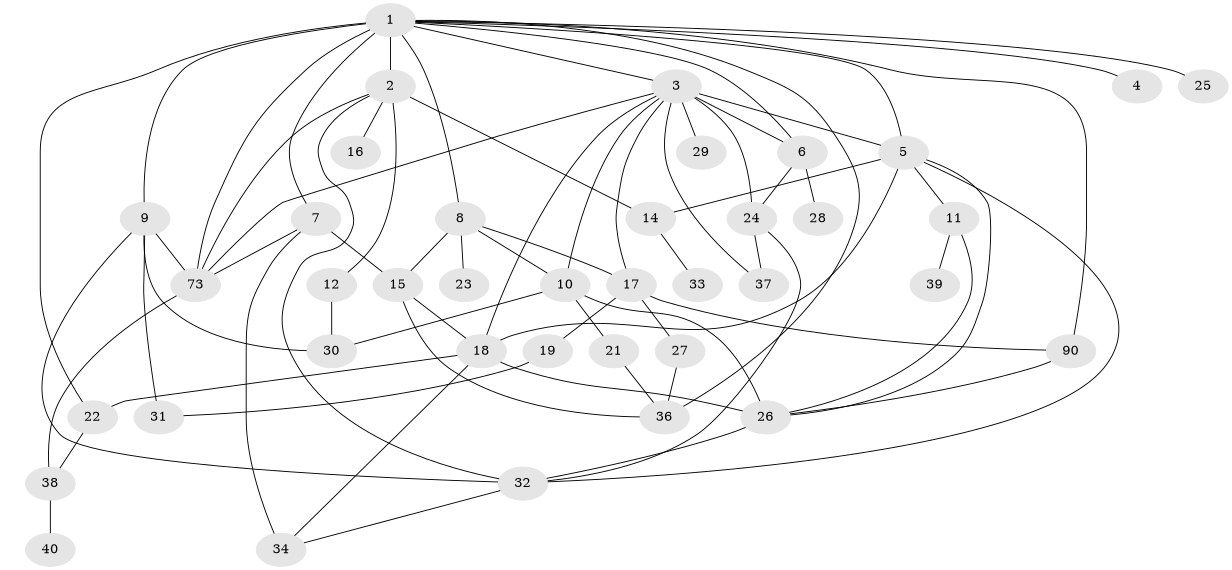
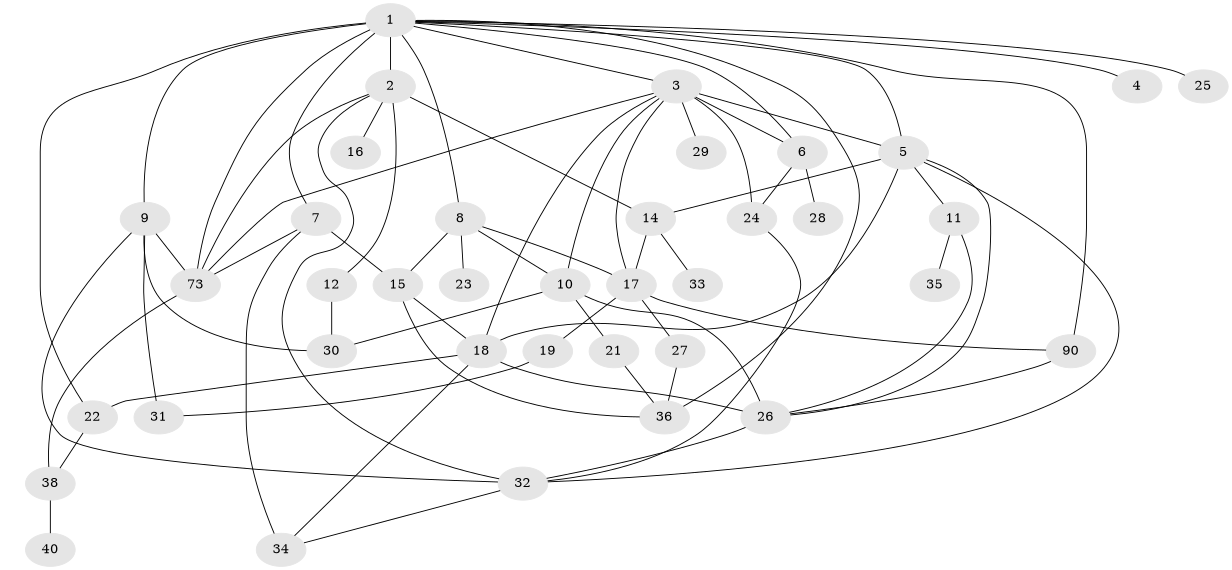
none -> (641, 252)
(764, 285) -> none
(935, 285) -> (935, 285)
